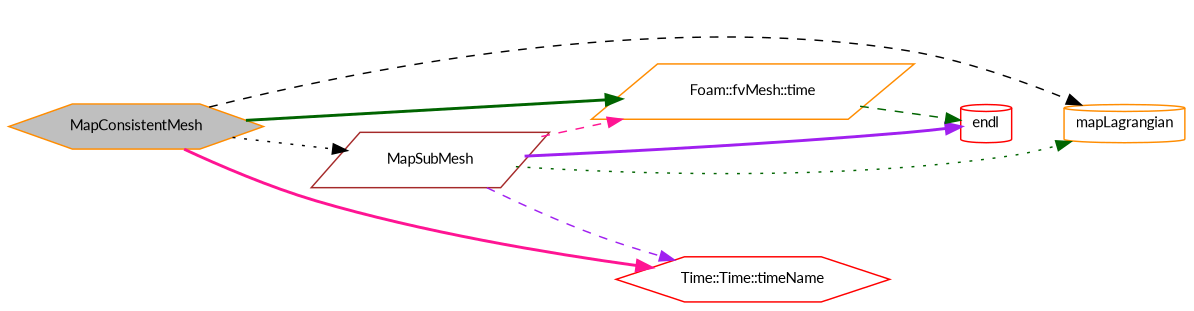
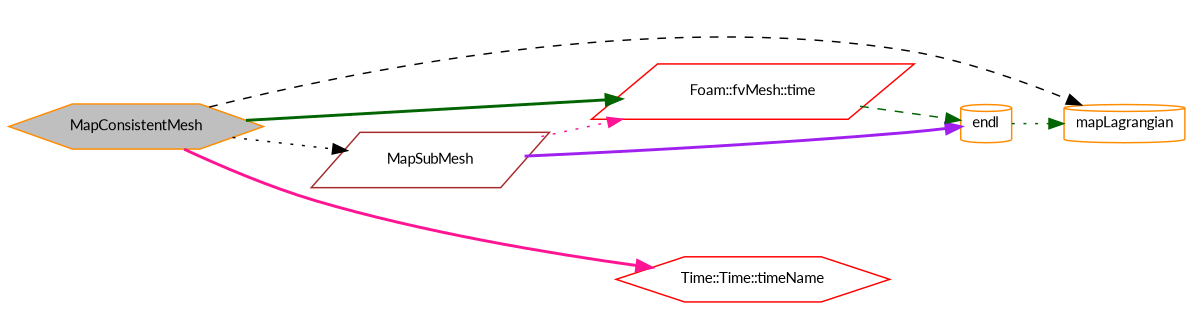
(753, 92) -> (753, 92)
(986, 124) -> (986, 124)
(574, 129) -> (574, 129)
(787, 173) -> (1030, 124)
(572, 226) -> none
